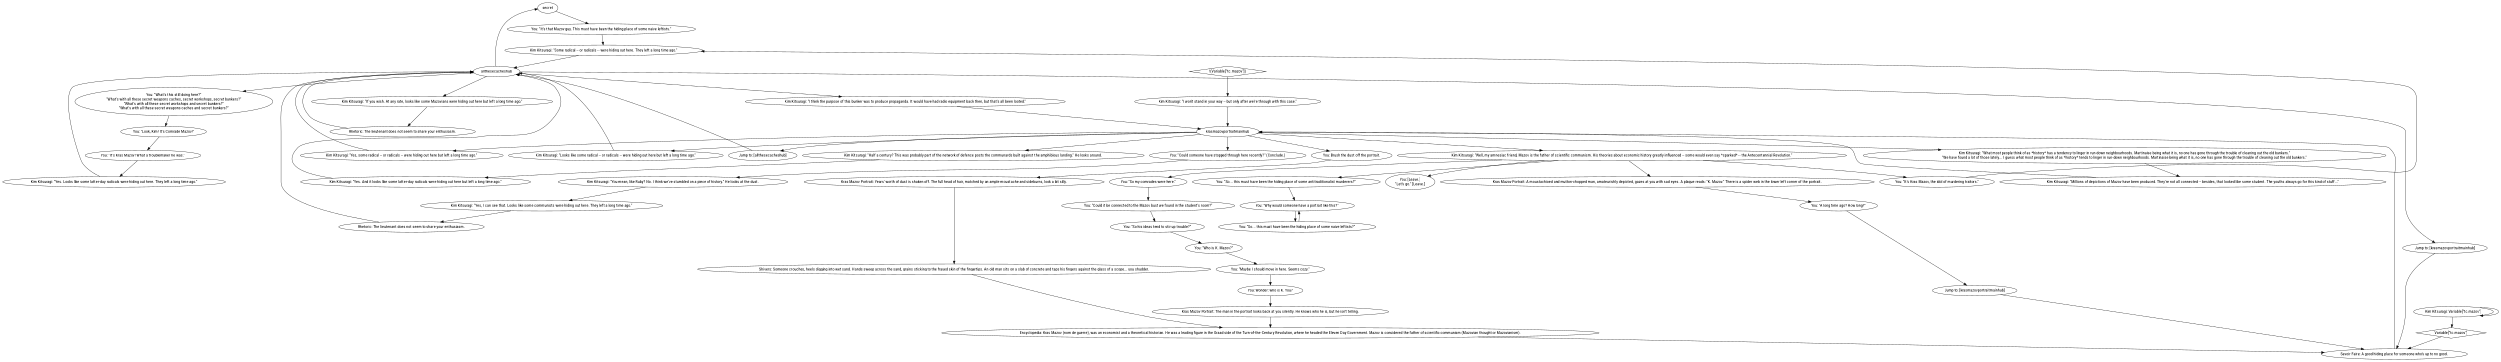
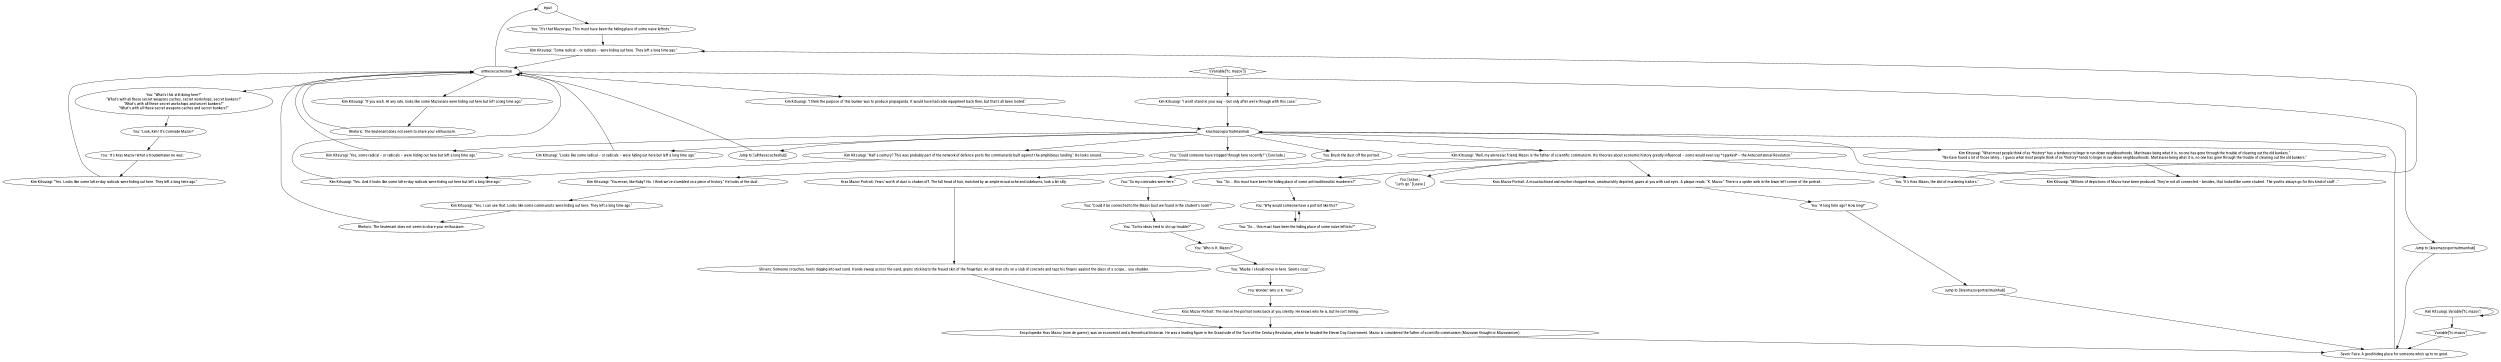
(548, 8) -> (548, 8)
